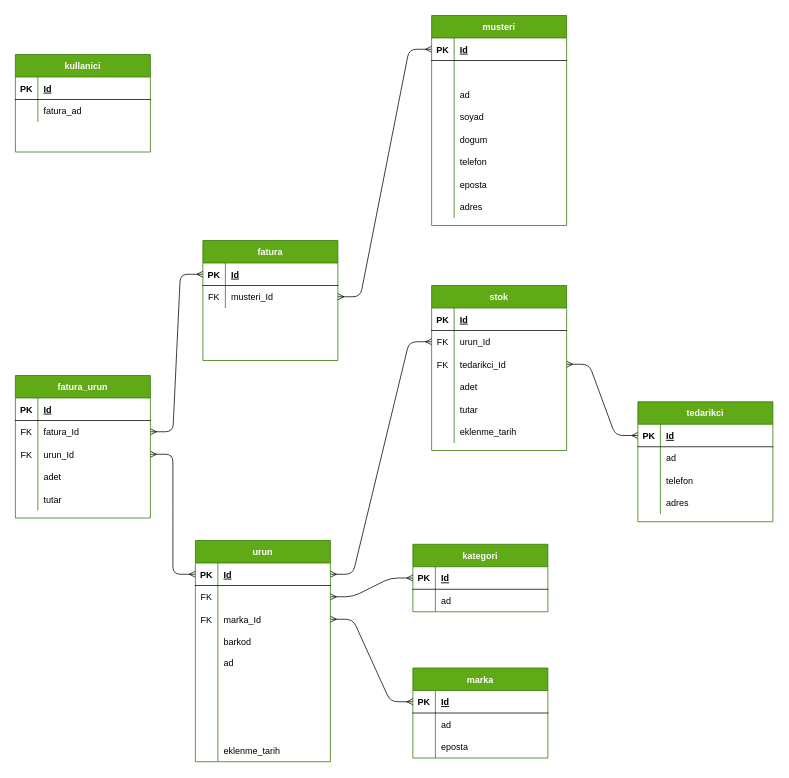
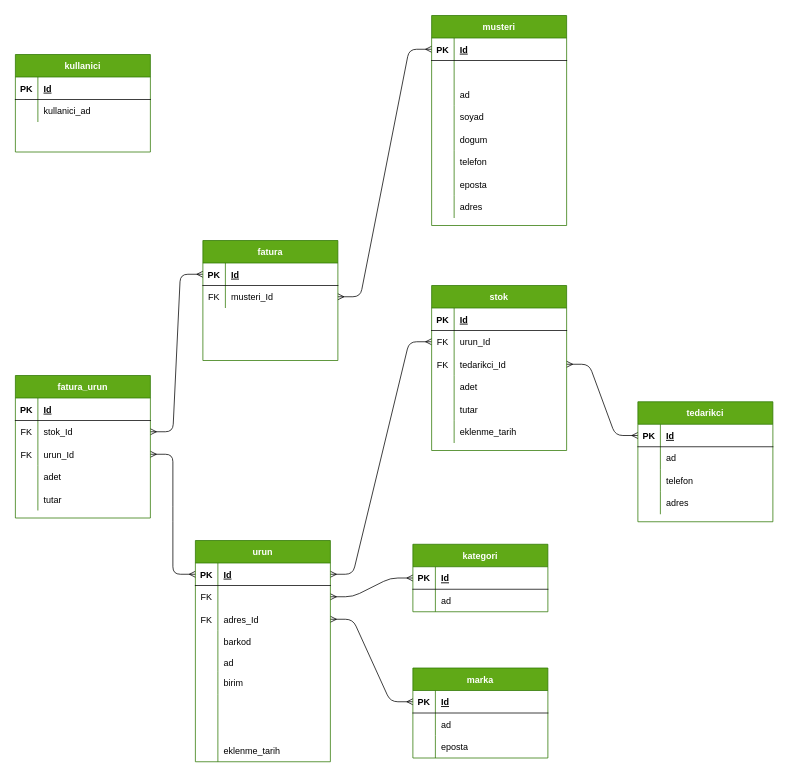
(66, 111) -> (69, 111)
(66, 432) -> (61, 432)
(244, 620) -> (244, 620)
none -> (274, 683)
